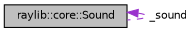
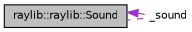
(66, 16) -> (66, 16)
